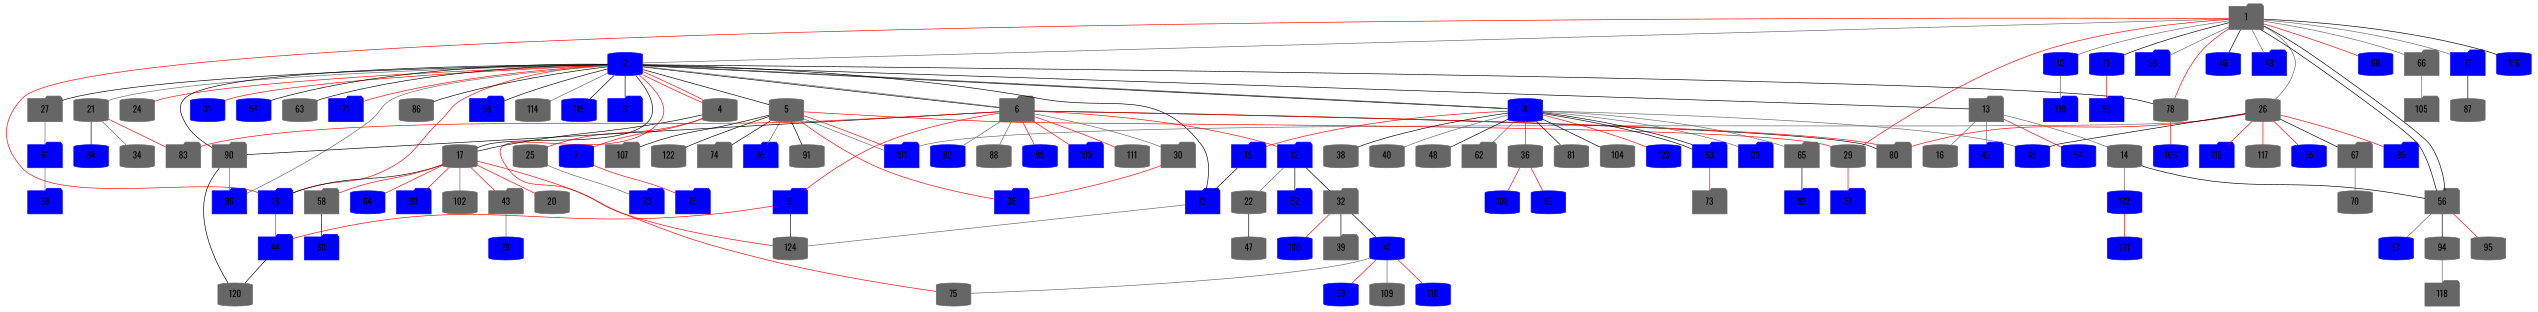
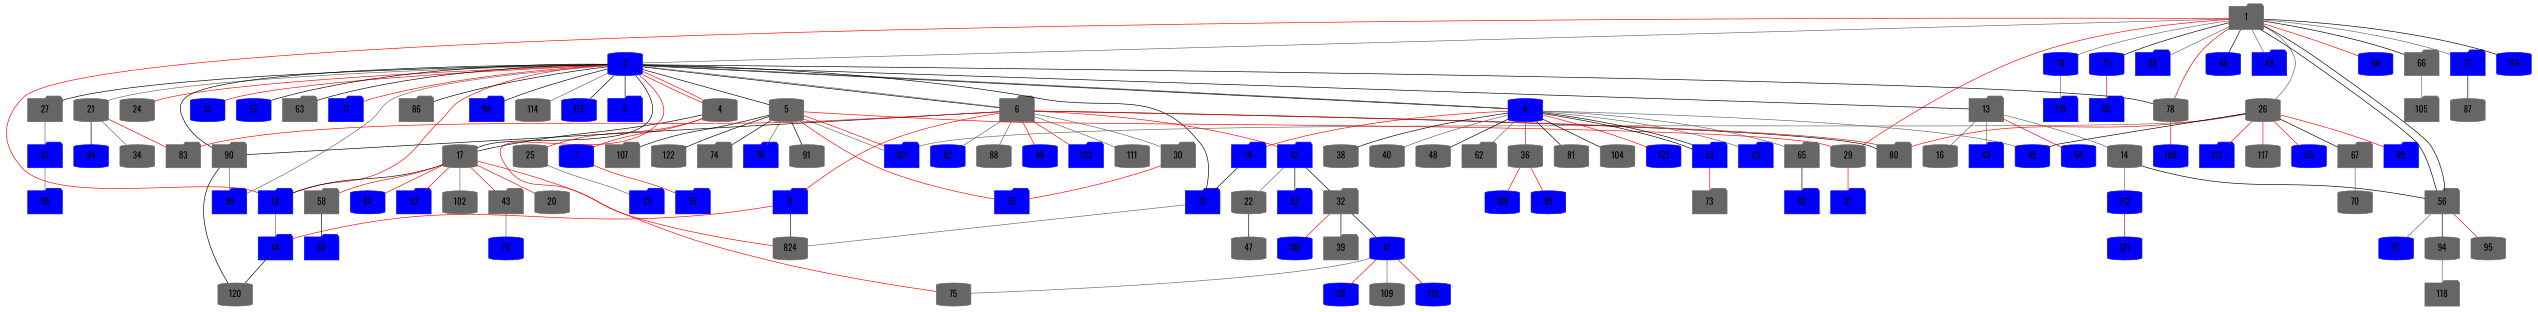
(2335, 35) -> (2335, 35)
(300, 110) -> (300, 110)
(416, 110) -> (416, 110)
(1069, 129) -> (1069, 129)
(790, 248) -> (790, 248)
